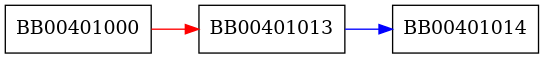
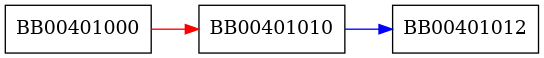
(272, 29) -> (272, 29)
(466, 29) -> (466, 29)
